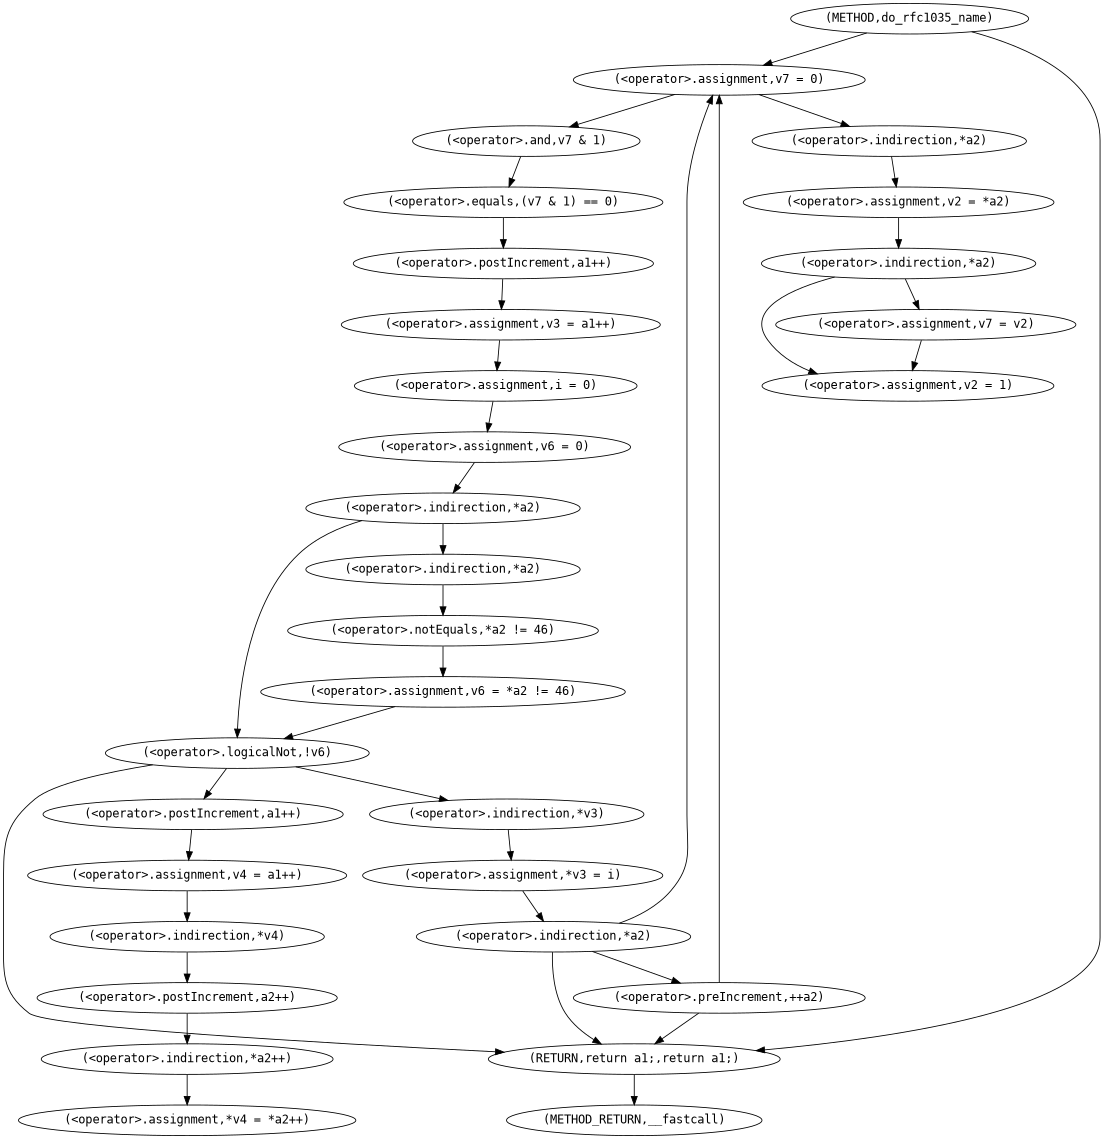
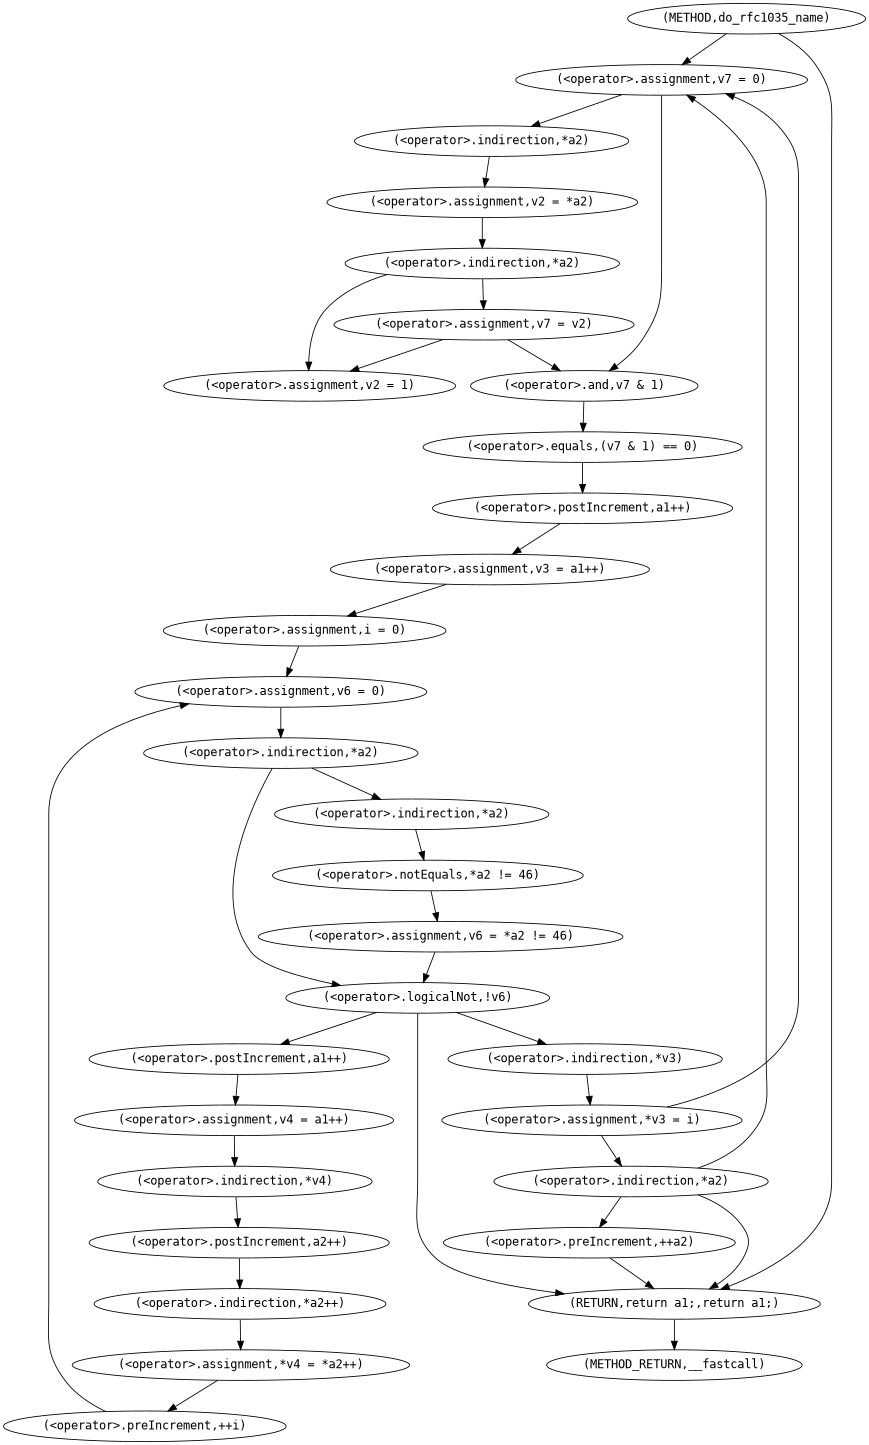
none -> (530, 353)
(719, 543) -> (798, 624)
none -> (145, 1426)
